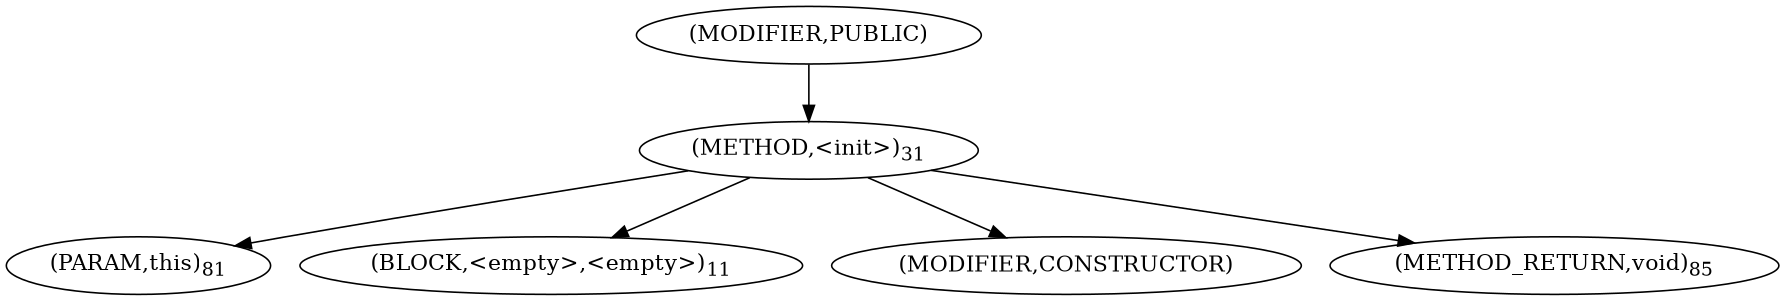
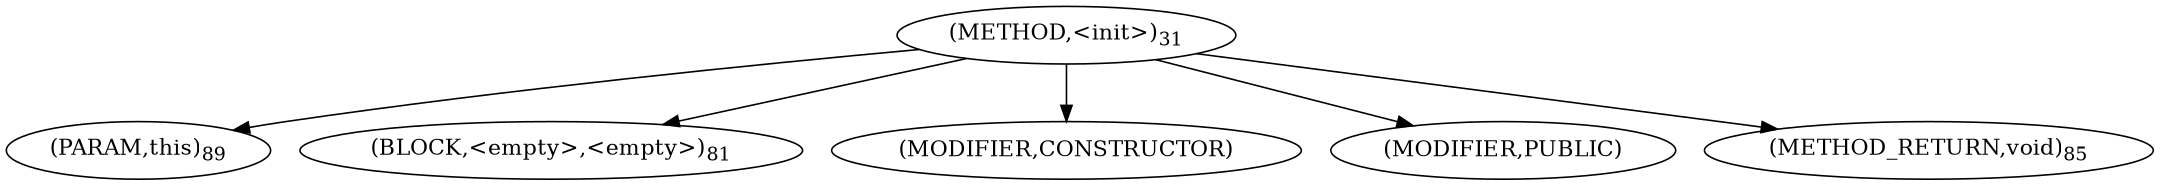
(809, 85) -> (1277, 91)
(214, 263) -> (214, 148)
(719, 263) -> (719, 148)
